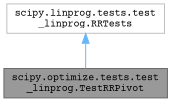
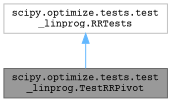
(86, 19) -> (86, 19)
